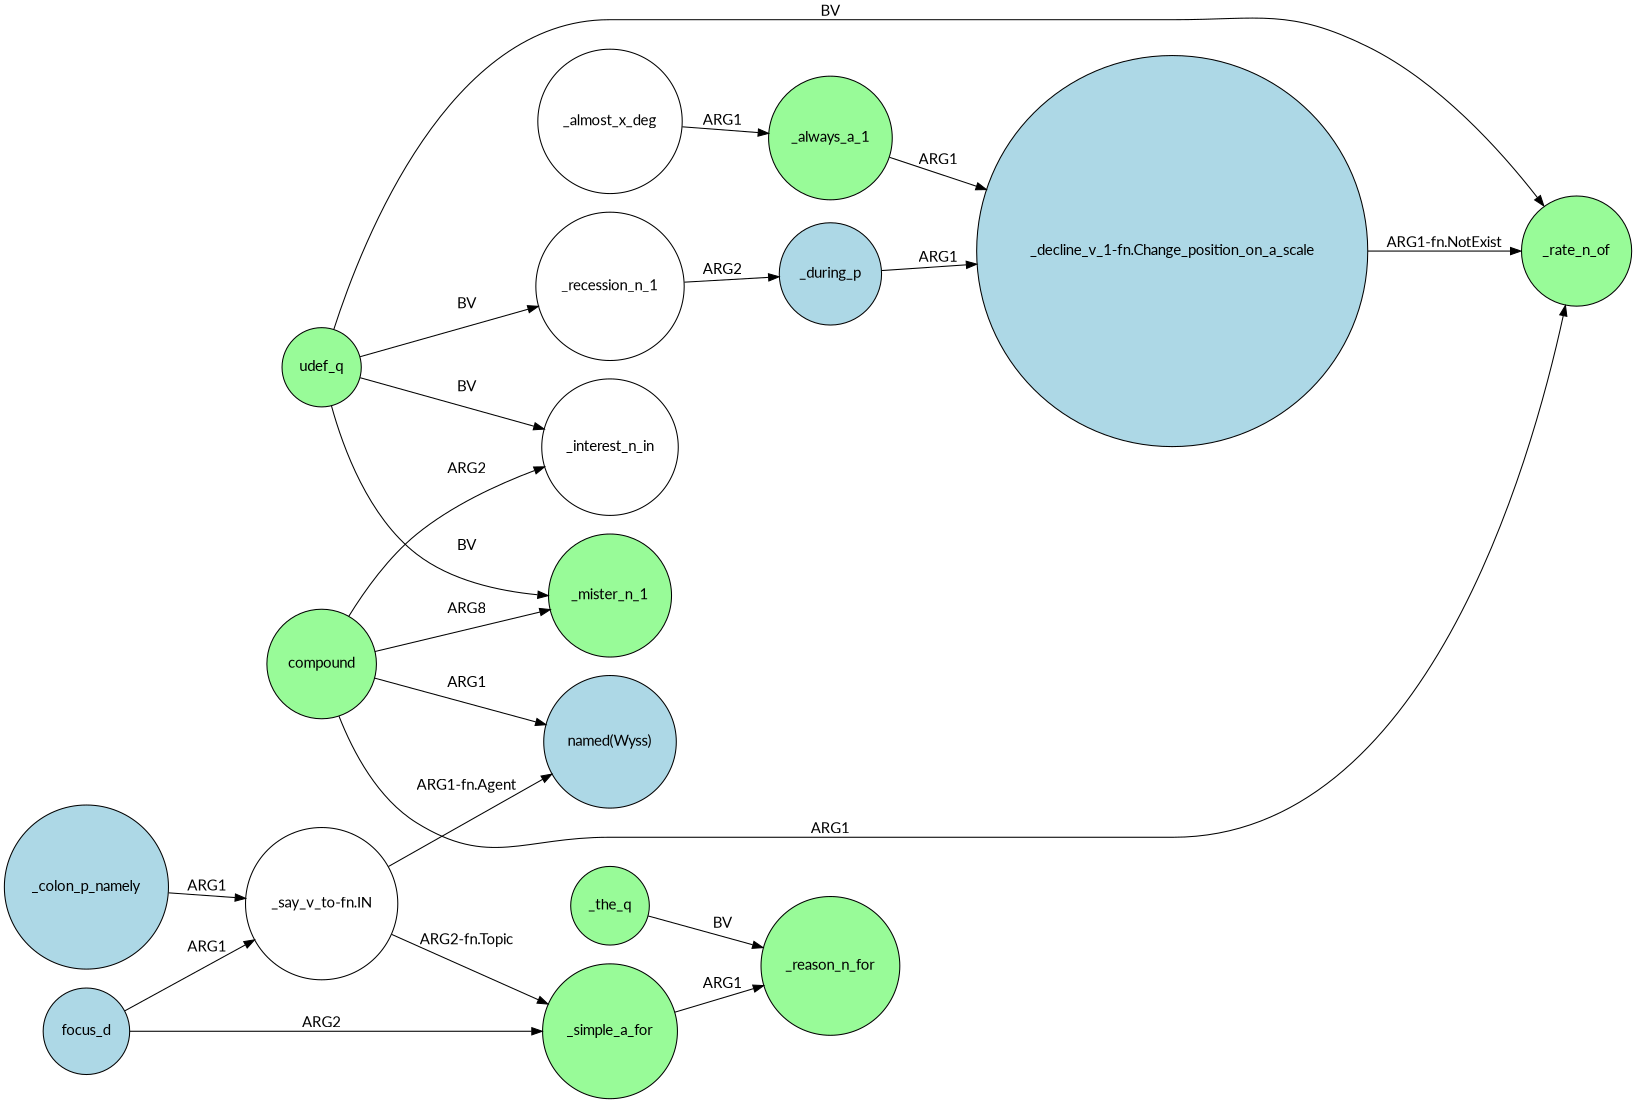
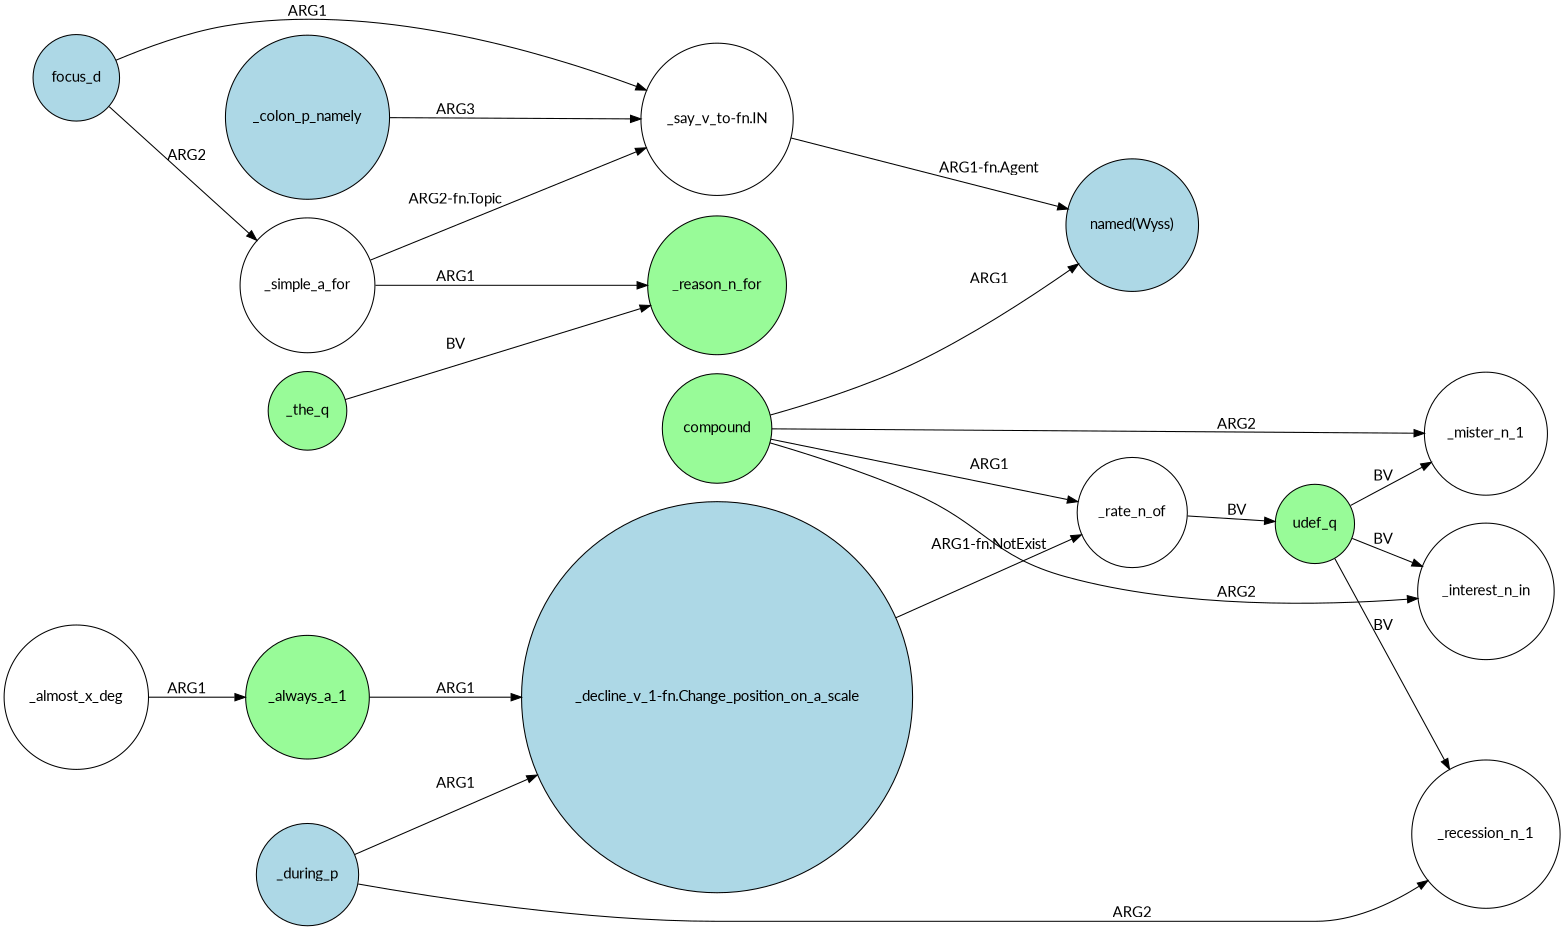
(885, 20) -> (1226, 518)
(1577, 251) -> (1132, 513)
(726, 280) -> (891, 921)
(610, 596) -> (1486, 434)
(467, 610) -> (1237, 425)
(207, 887) -> (456, 110)
(465, 967) -> (503, 206)
(610, 1031) -> (307, 285)
